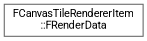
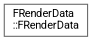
(74, 20) -> (46, 20)
